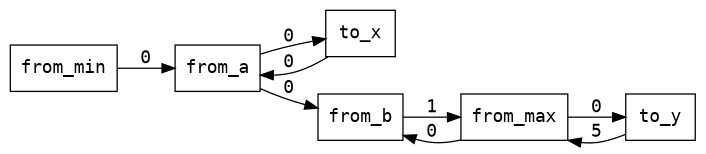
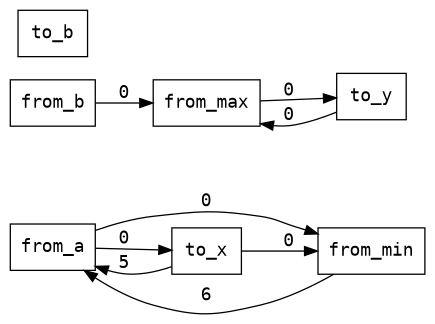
none -> (53, 33)
(146, 59) -> (207, 295)
(289, 62) -> (124, 263)
(283, 98) -> (201, 212)
(432, 108) -> (124, 93)
(597, 132) -> (289, 115)
(438, 143) -> none
none -> (273, 251)
